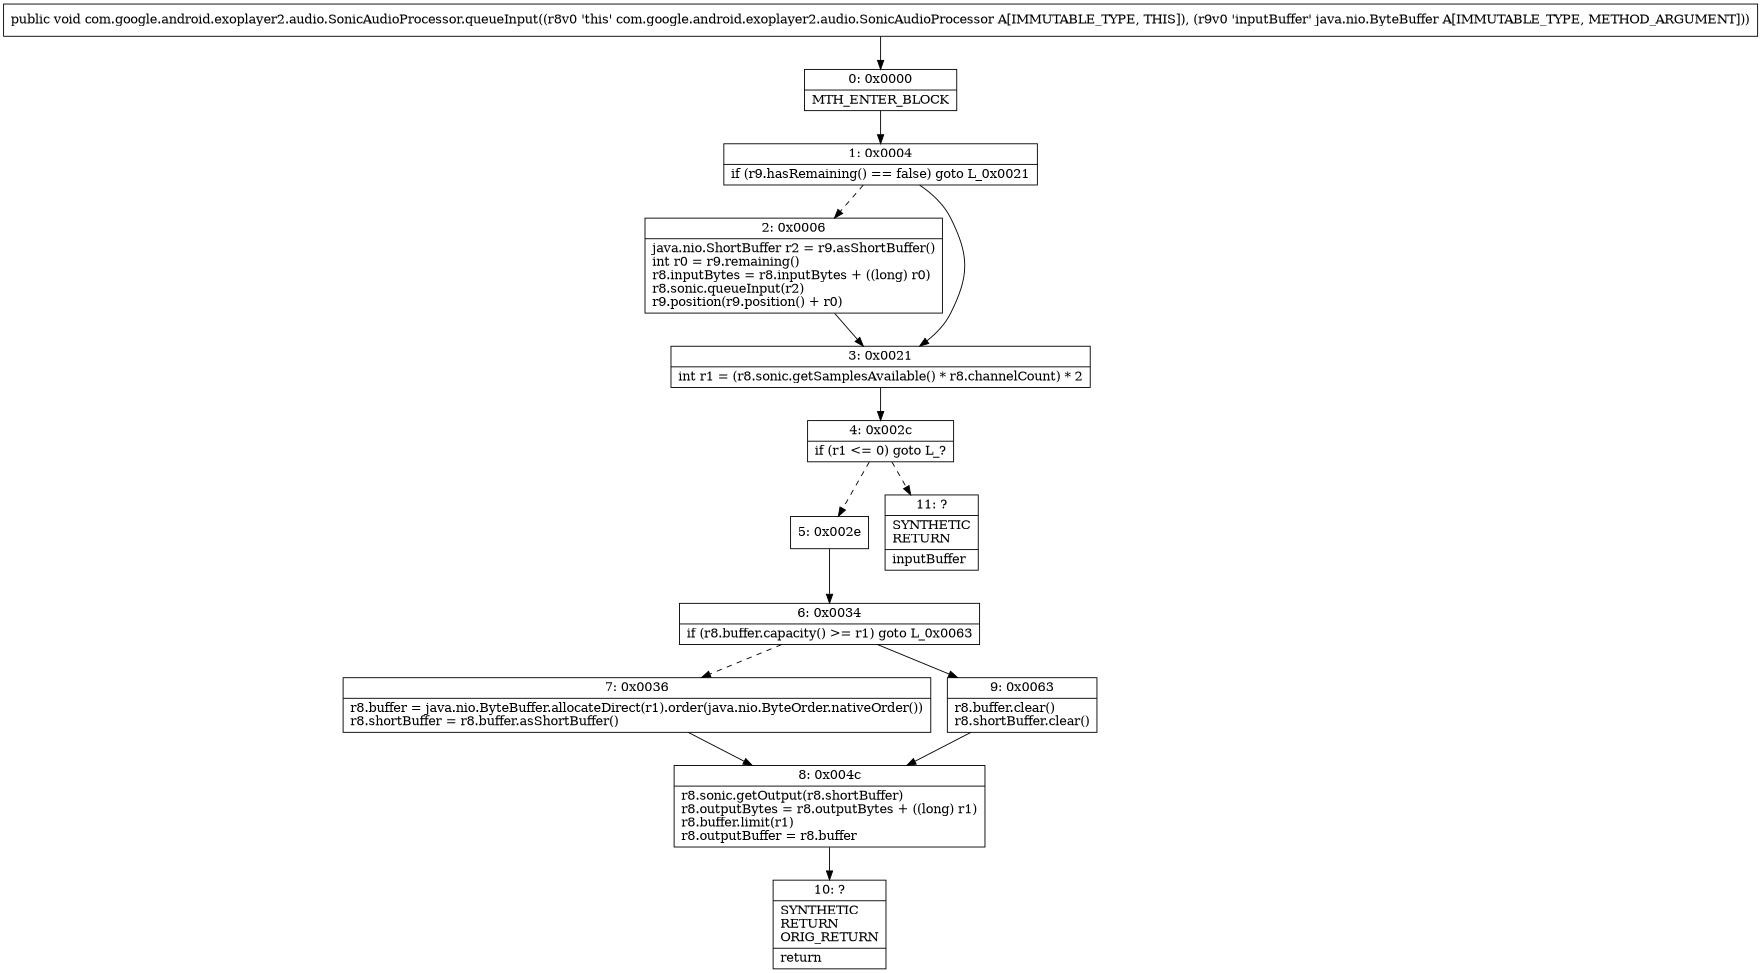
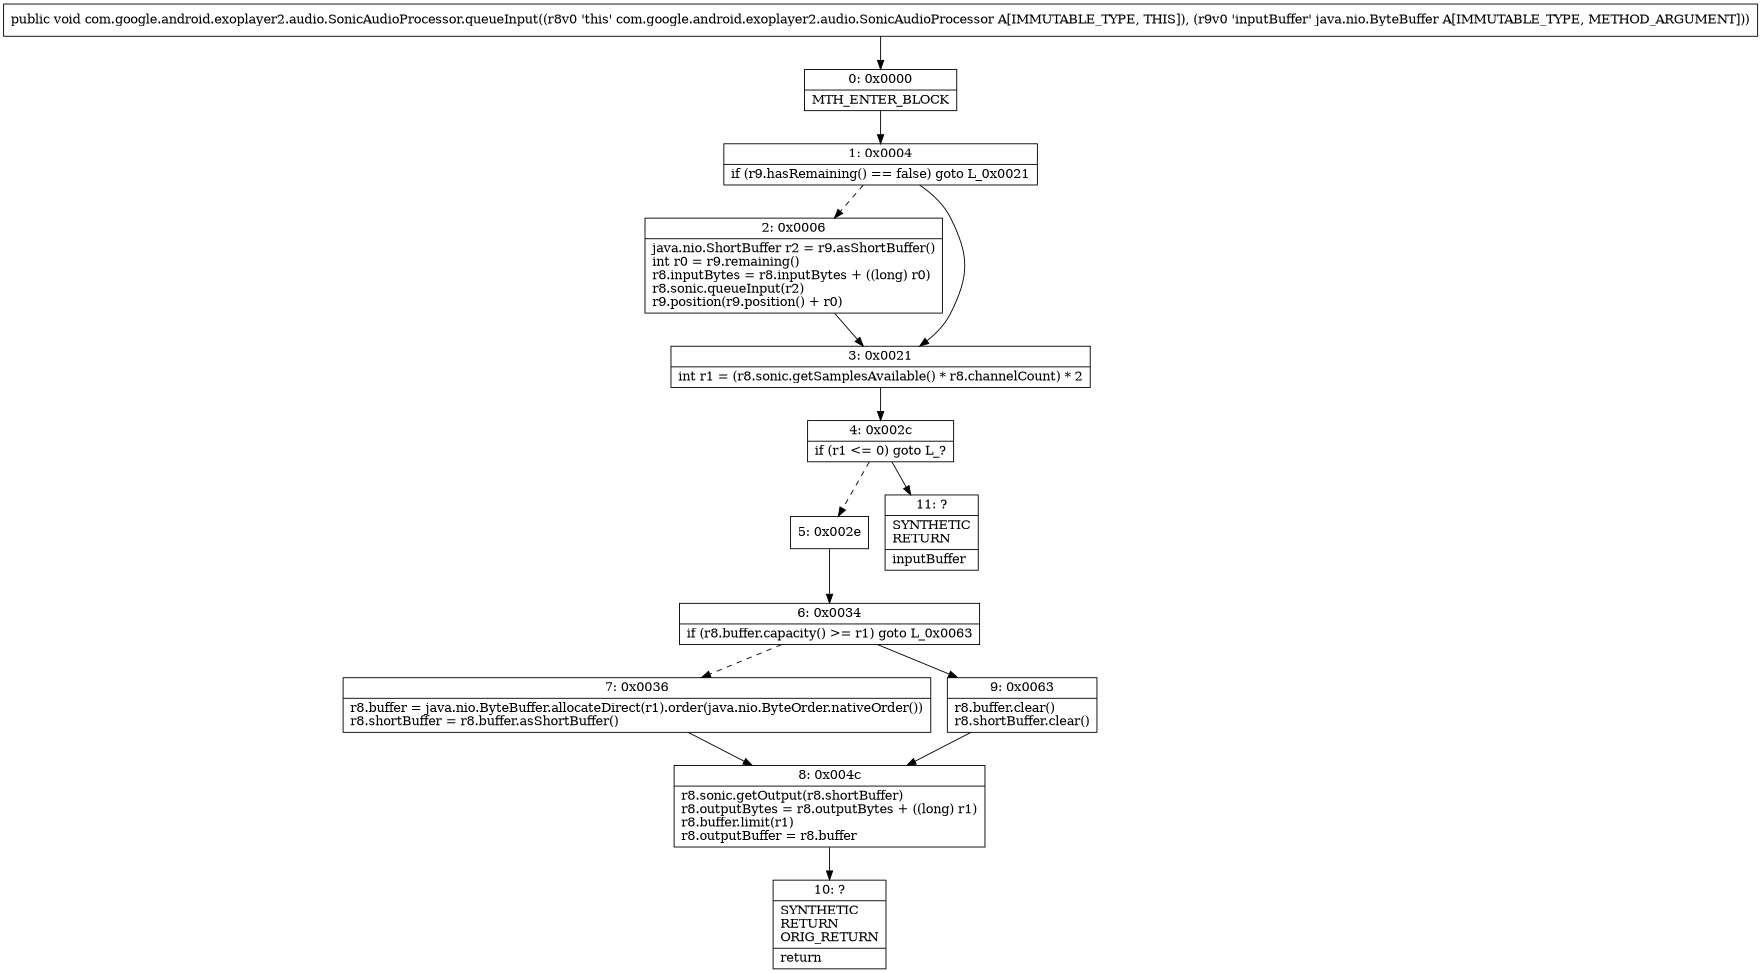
(899, 474) -> (899, 474)
